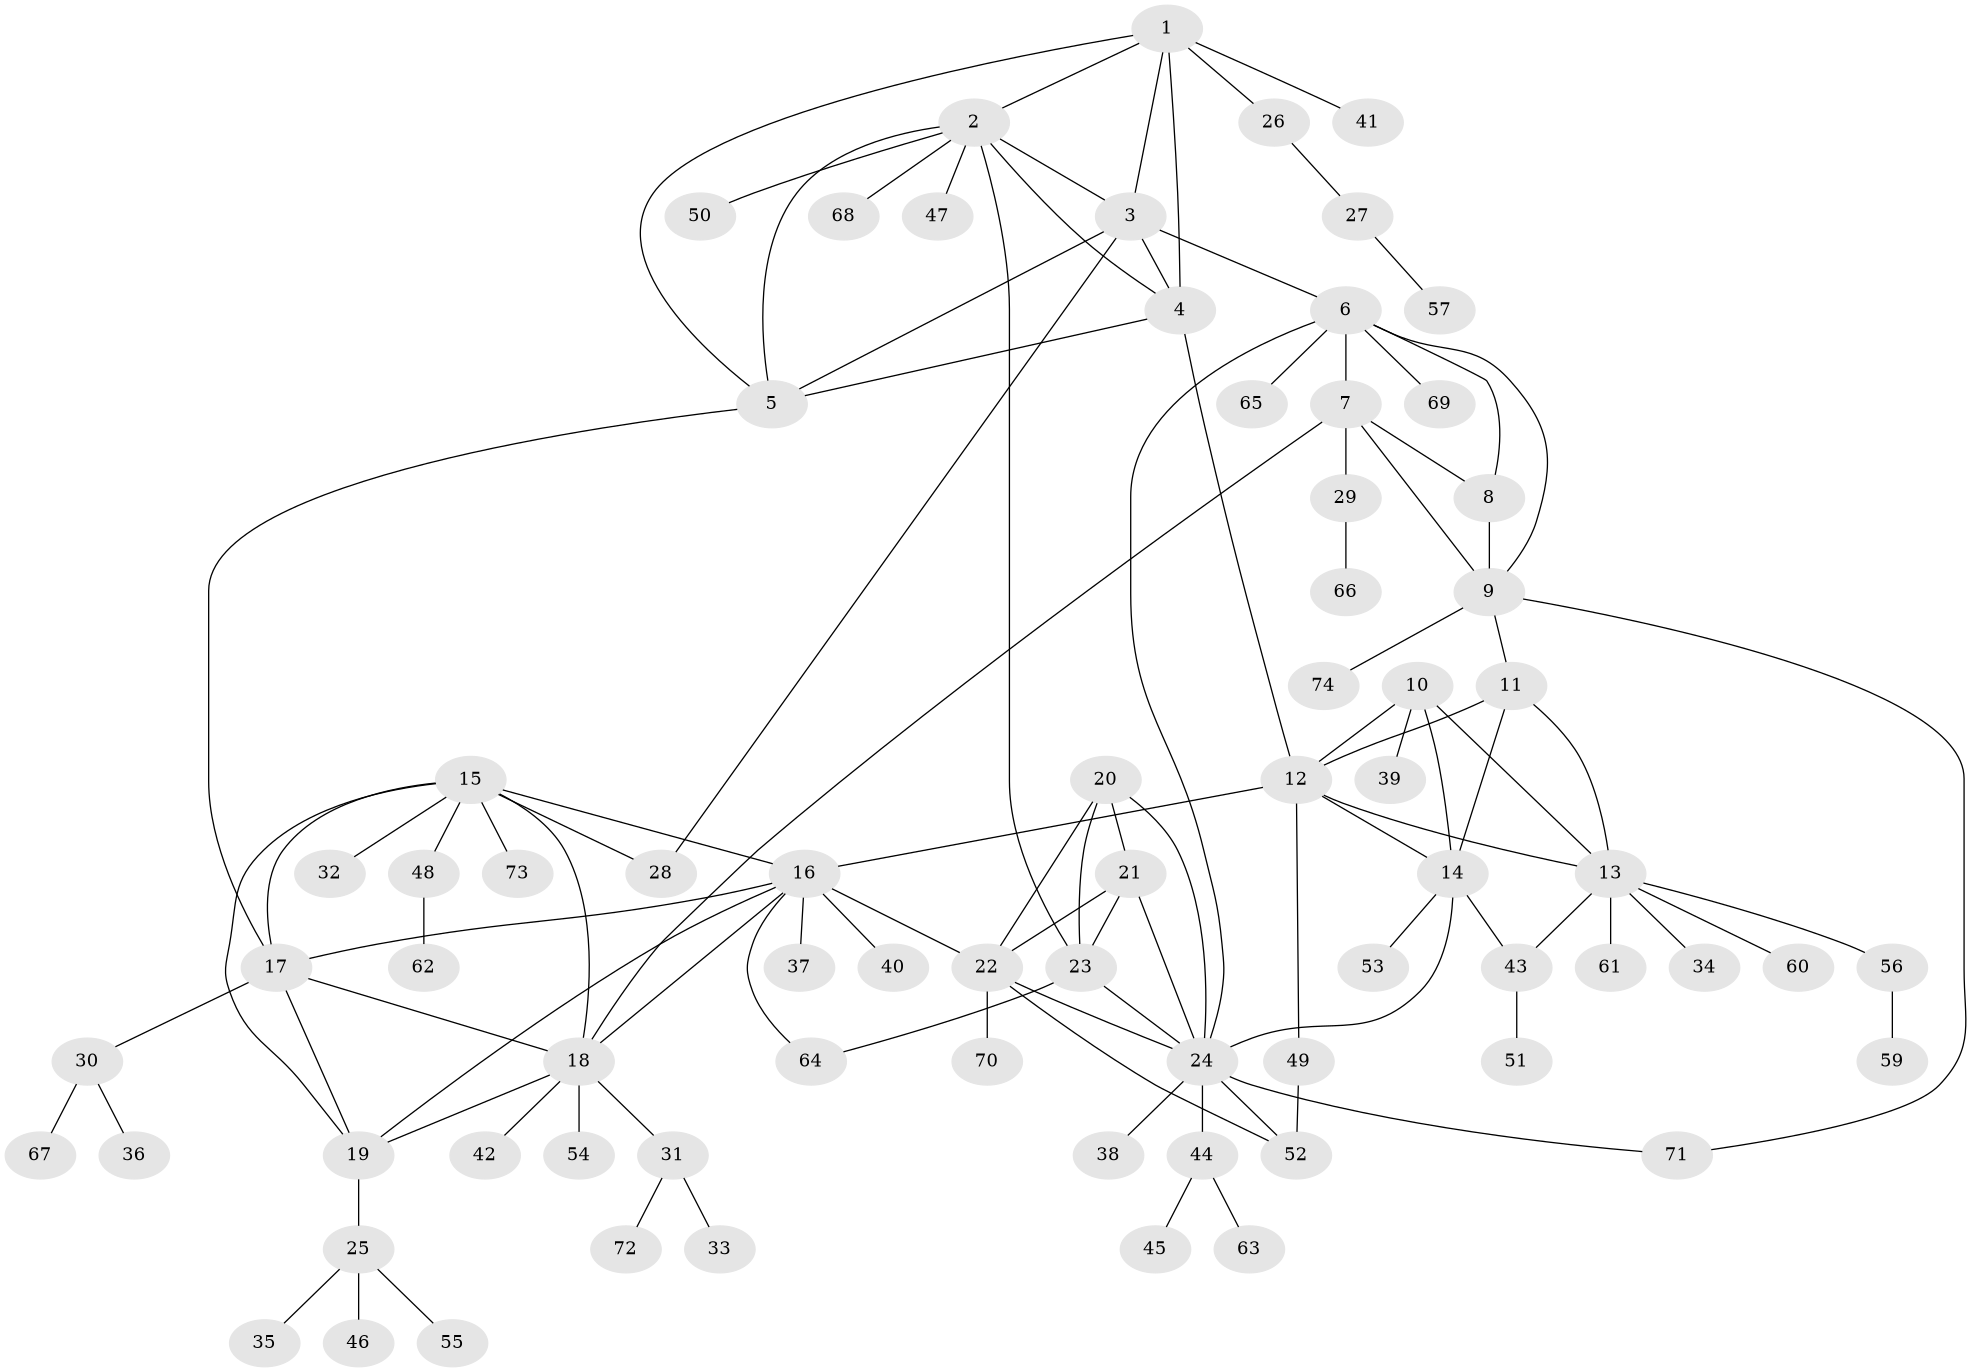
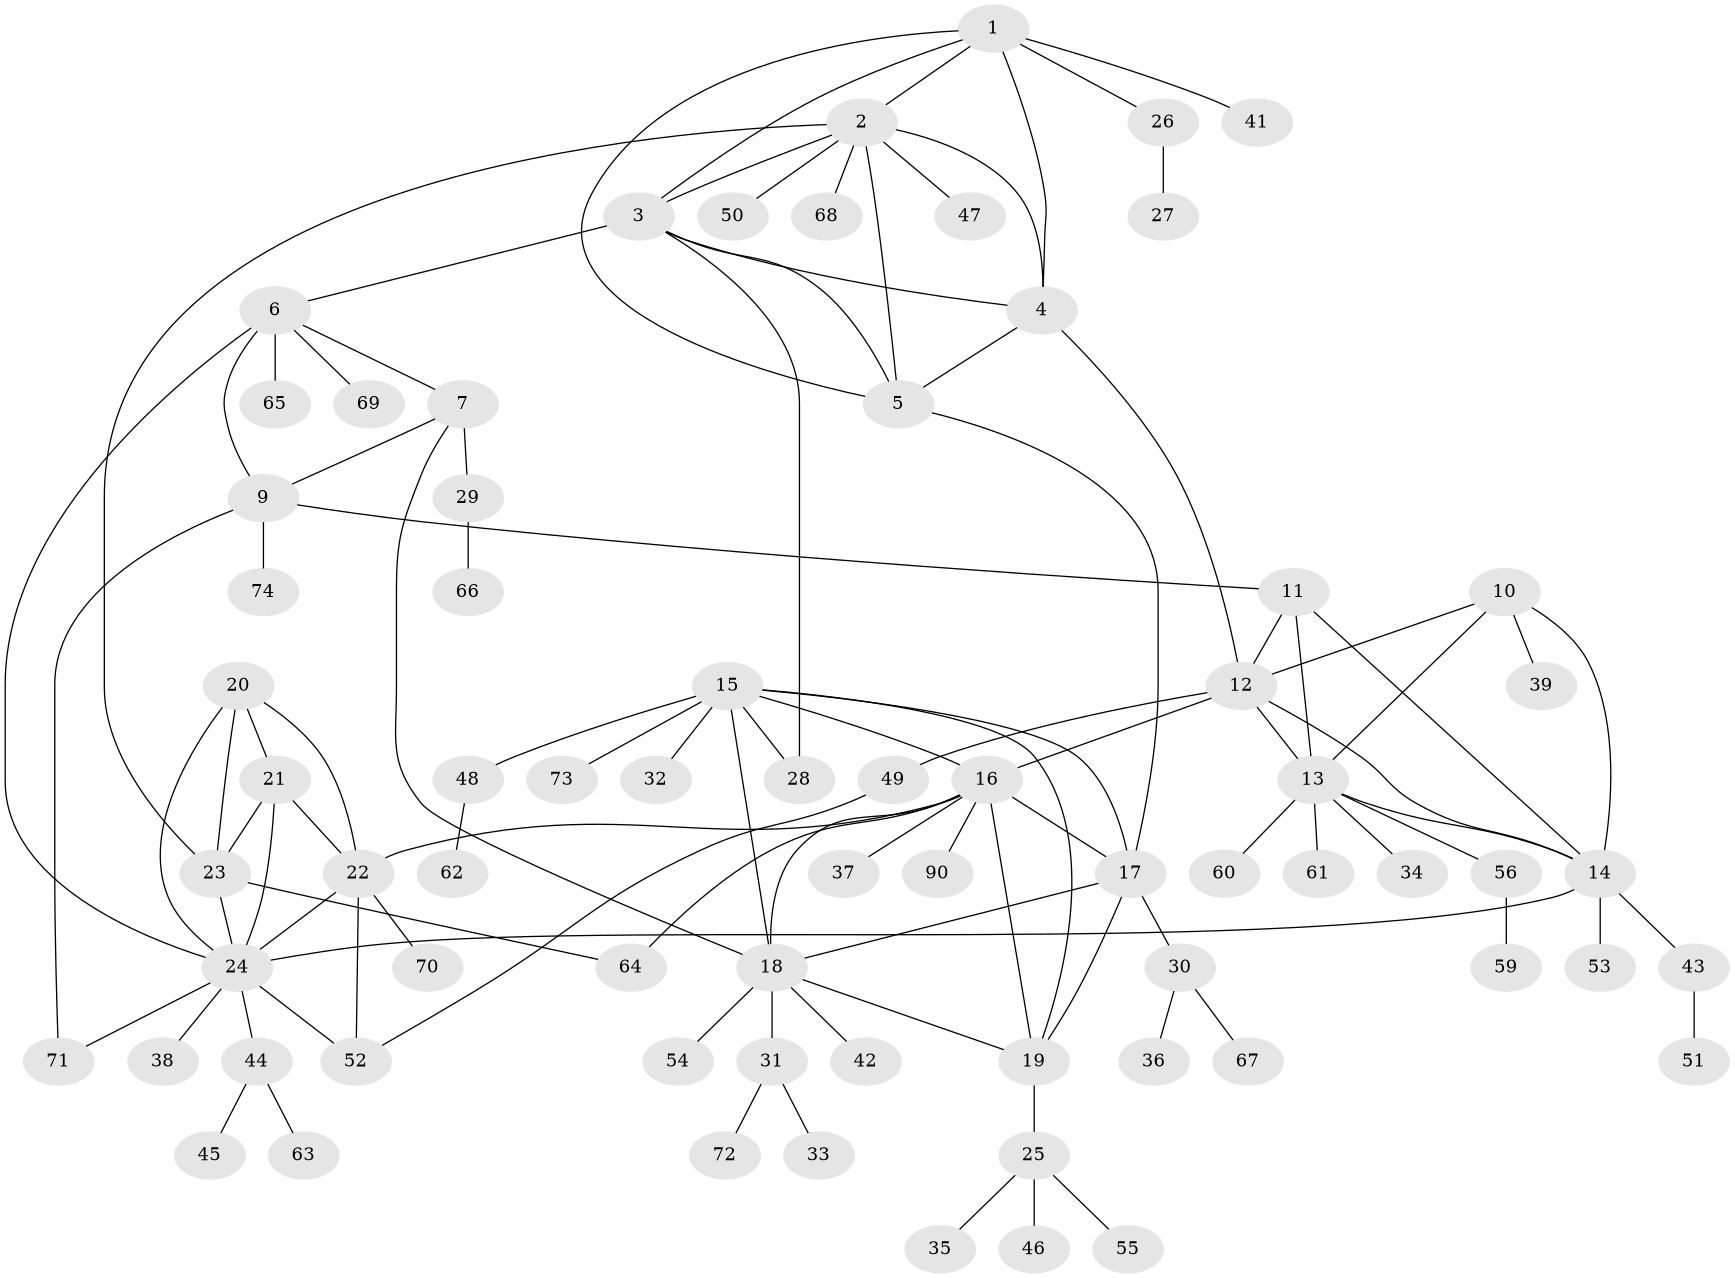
(1440, 310) -> none
(1489, 498) -> none
(1564, 921) -> (1428, 820)
(893, 968) -> (938, 874)
